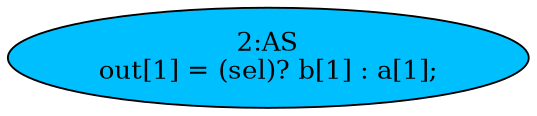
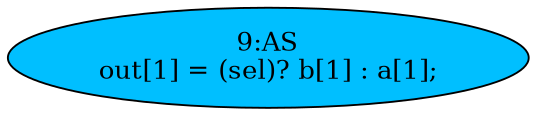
(268, 58) -> (268, 58)
